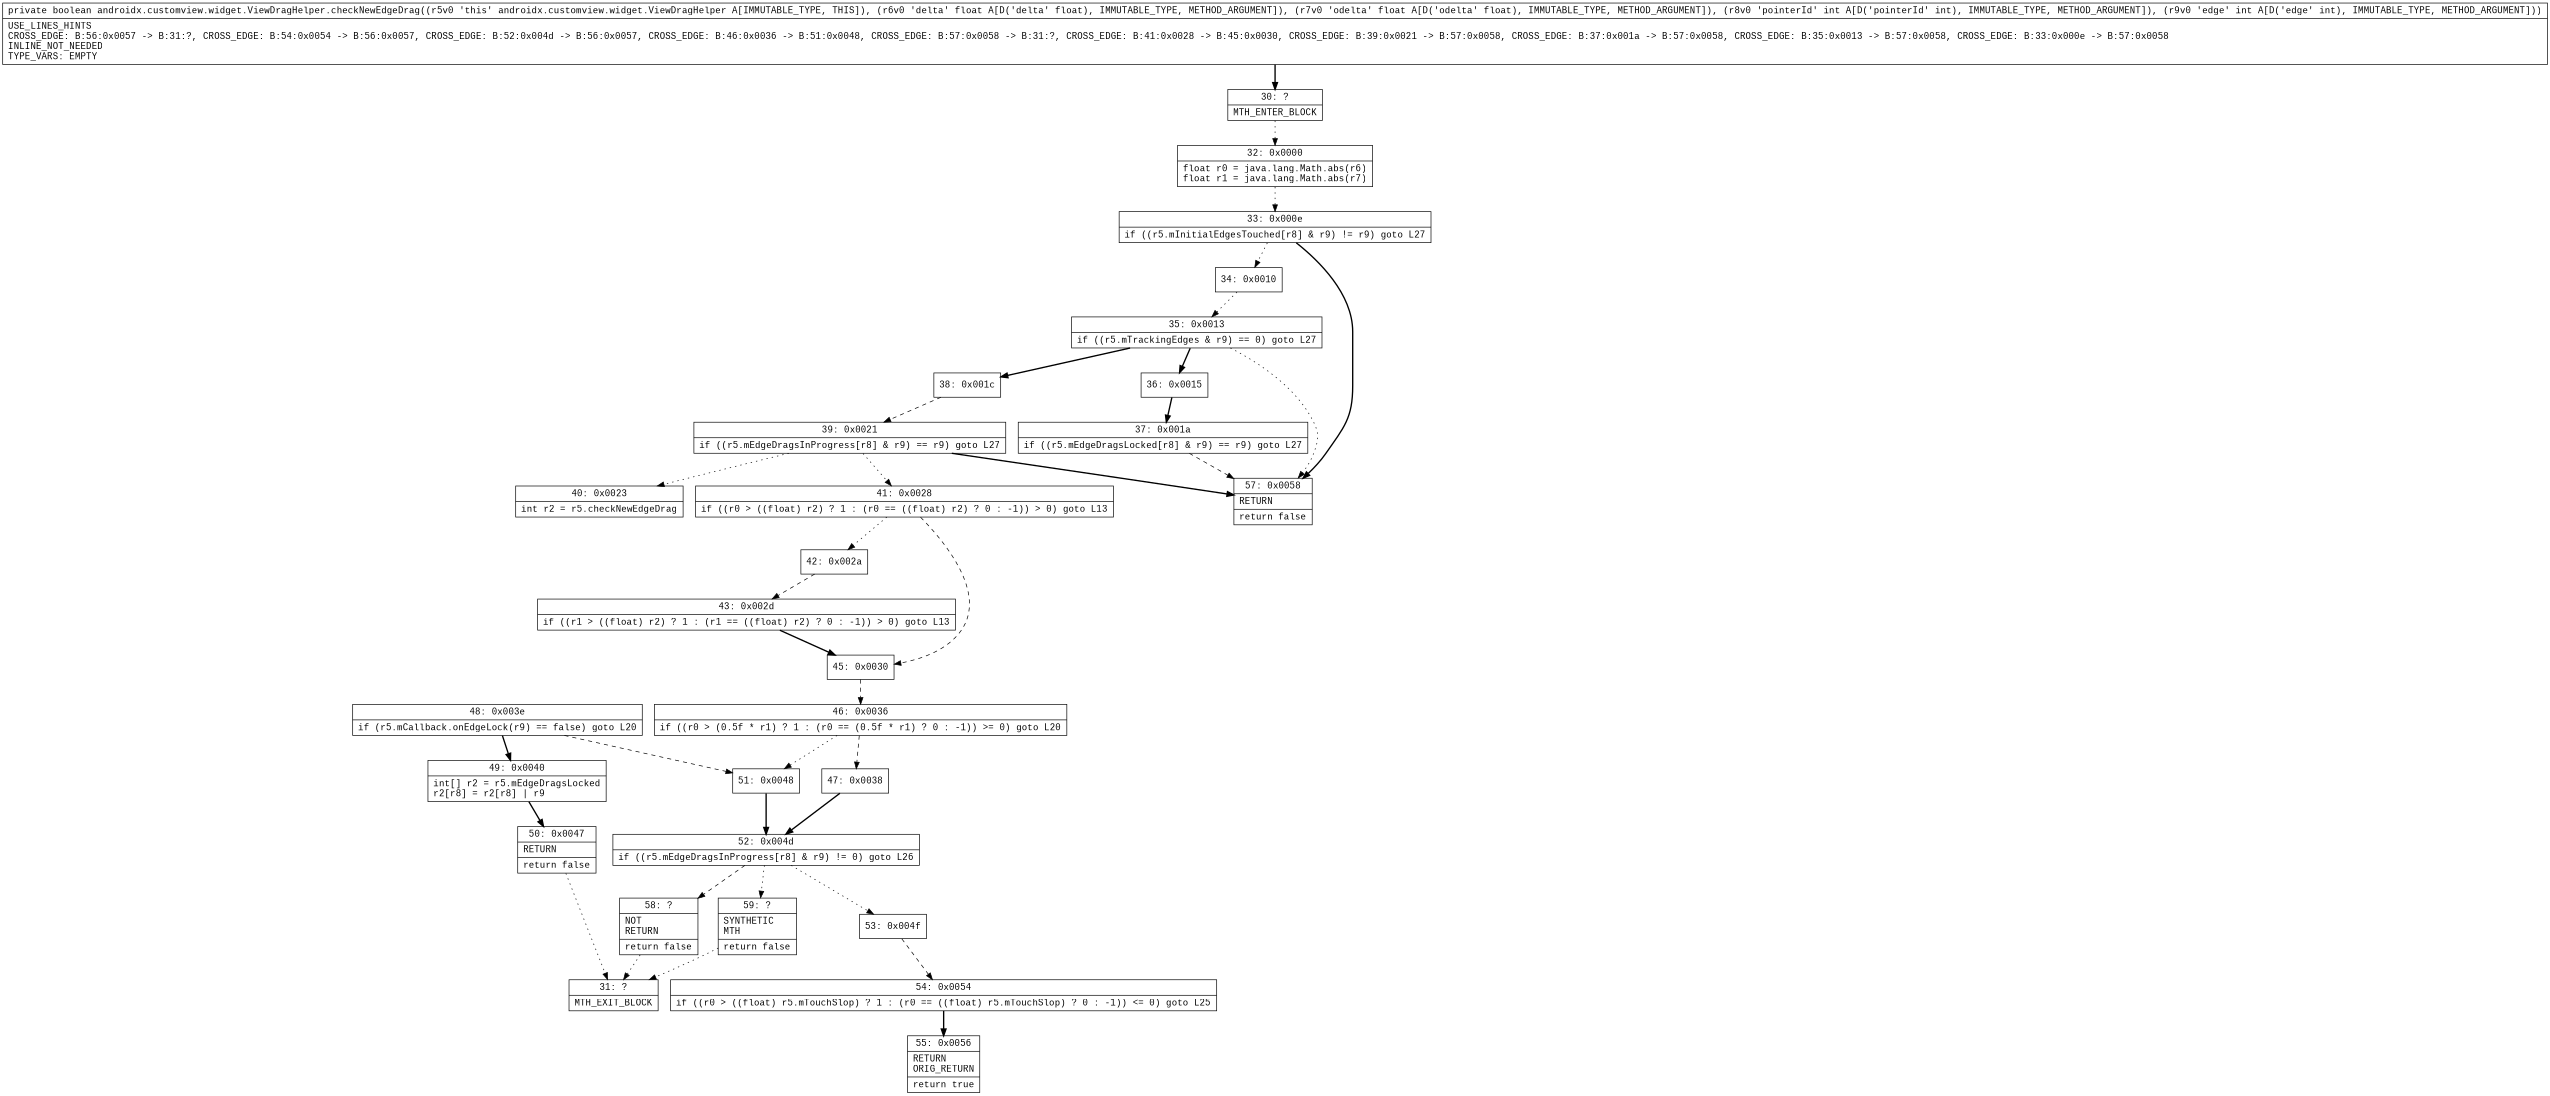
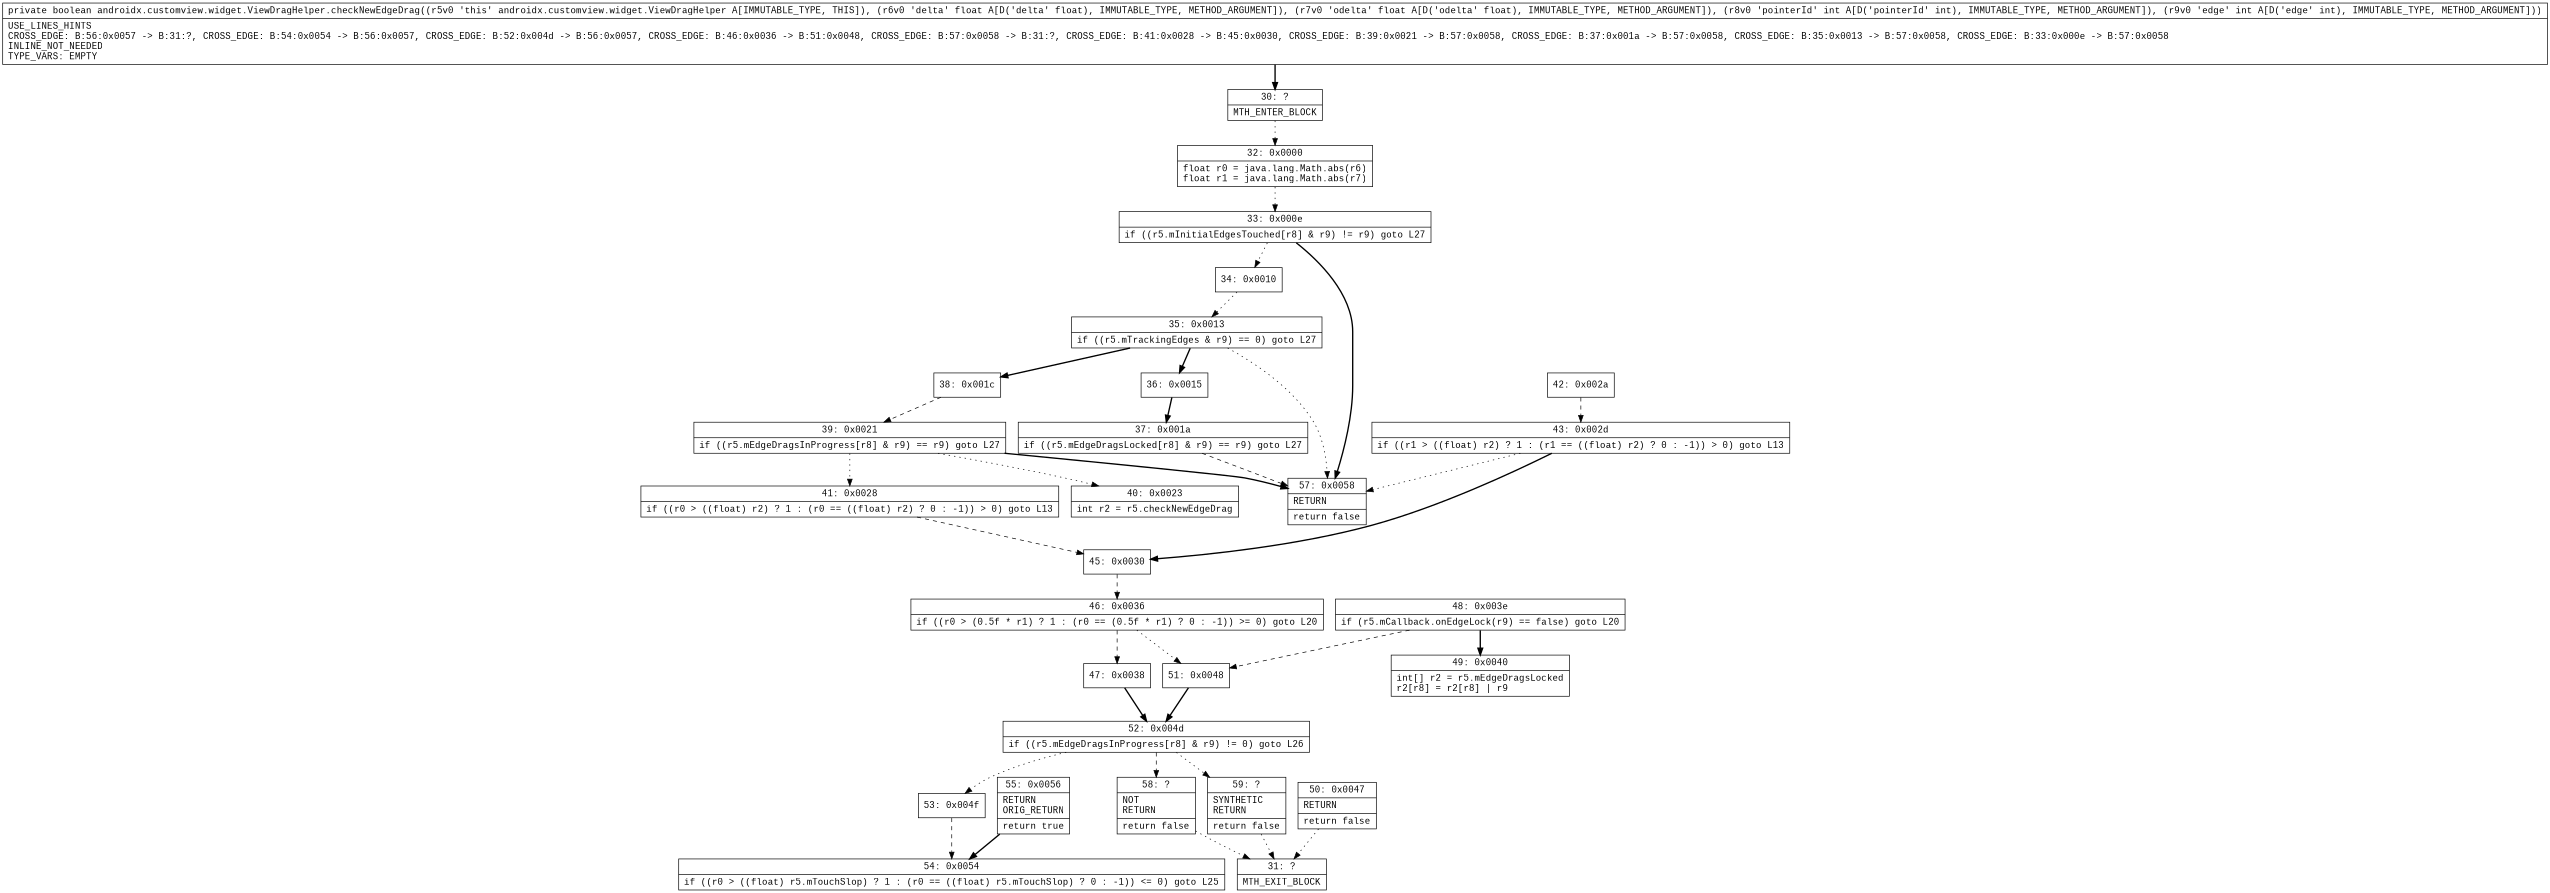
none -> (1447, 471)
(870, 531) -> none
(534, 811) -> none
(732, 931) -> (1230, 810)
(944, 1020) -> (987, 844)
